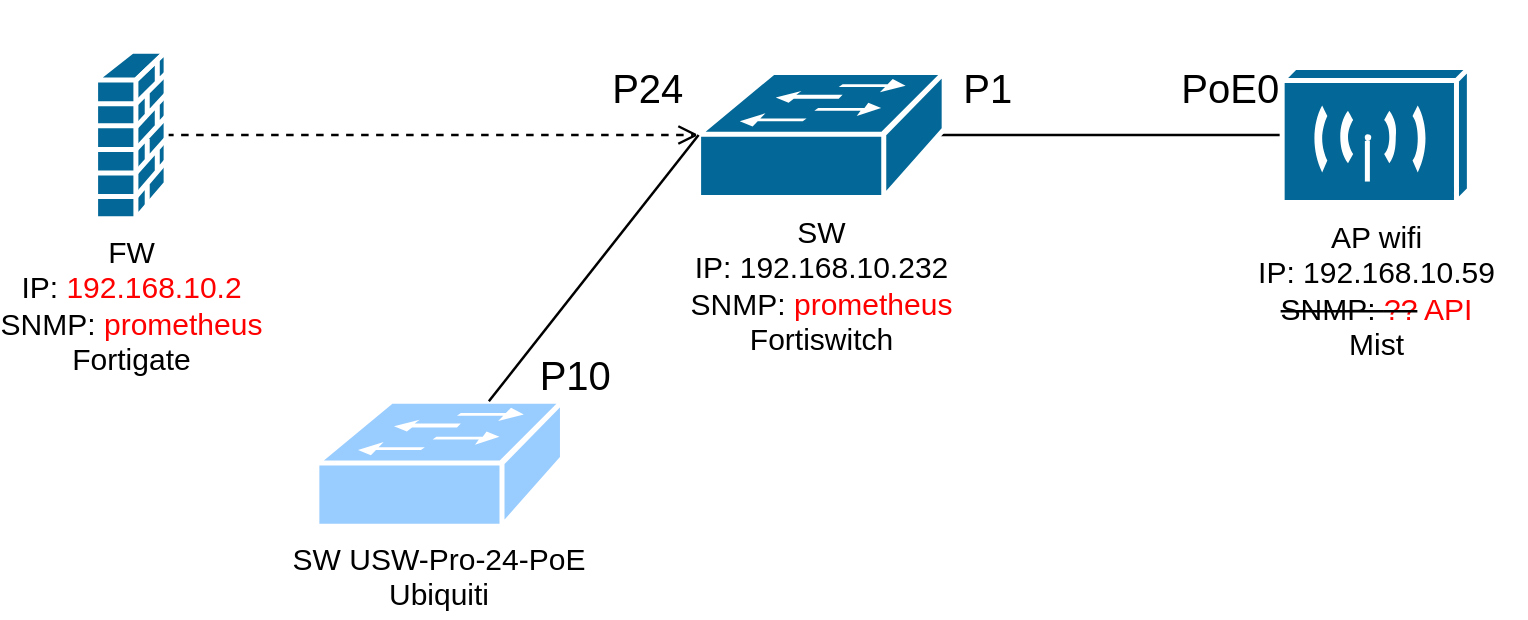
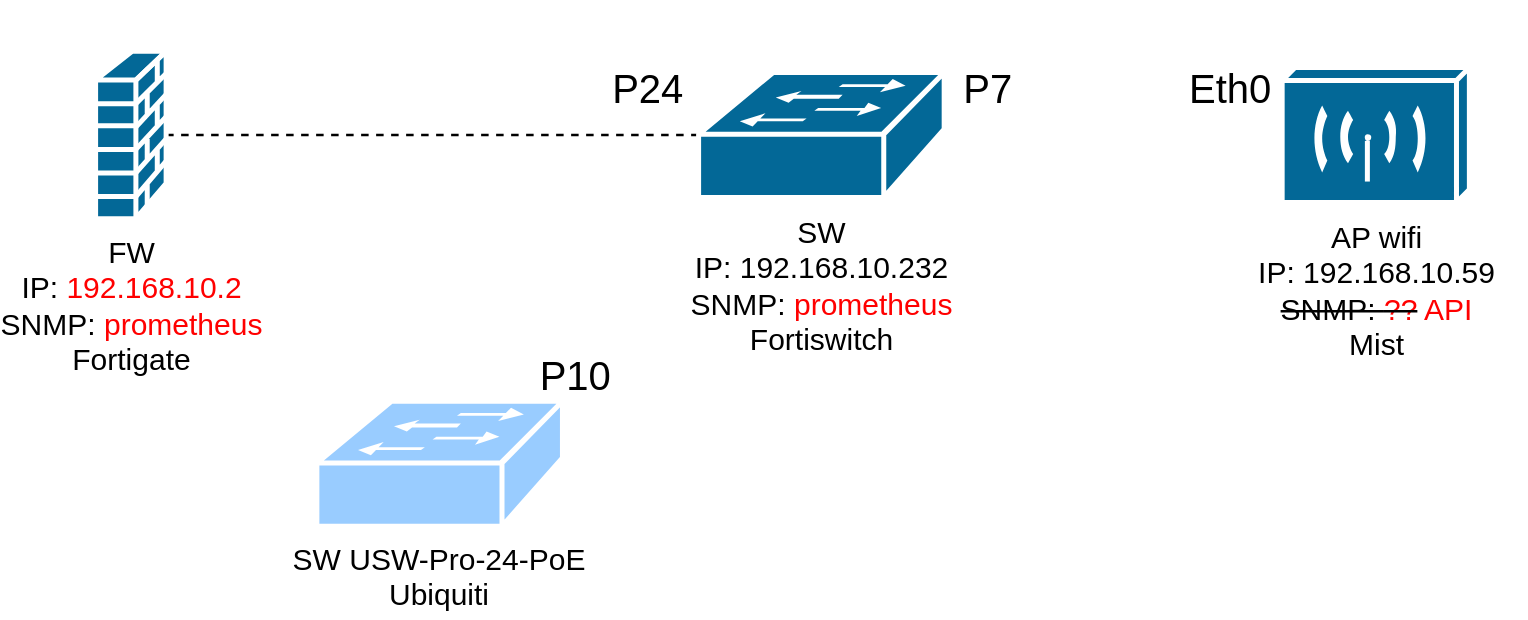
(989, 89) -> (989, 89)
(1231, 89) -> (1231, 89)
(689, 135) -> (692, 135)
(1110, 135) -> none
(592, 270) -> none
